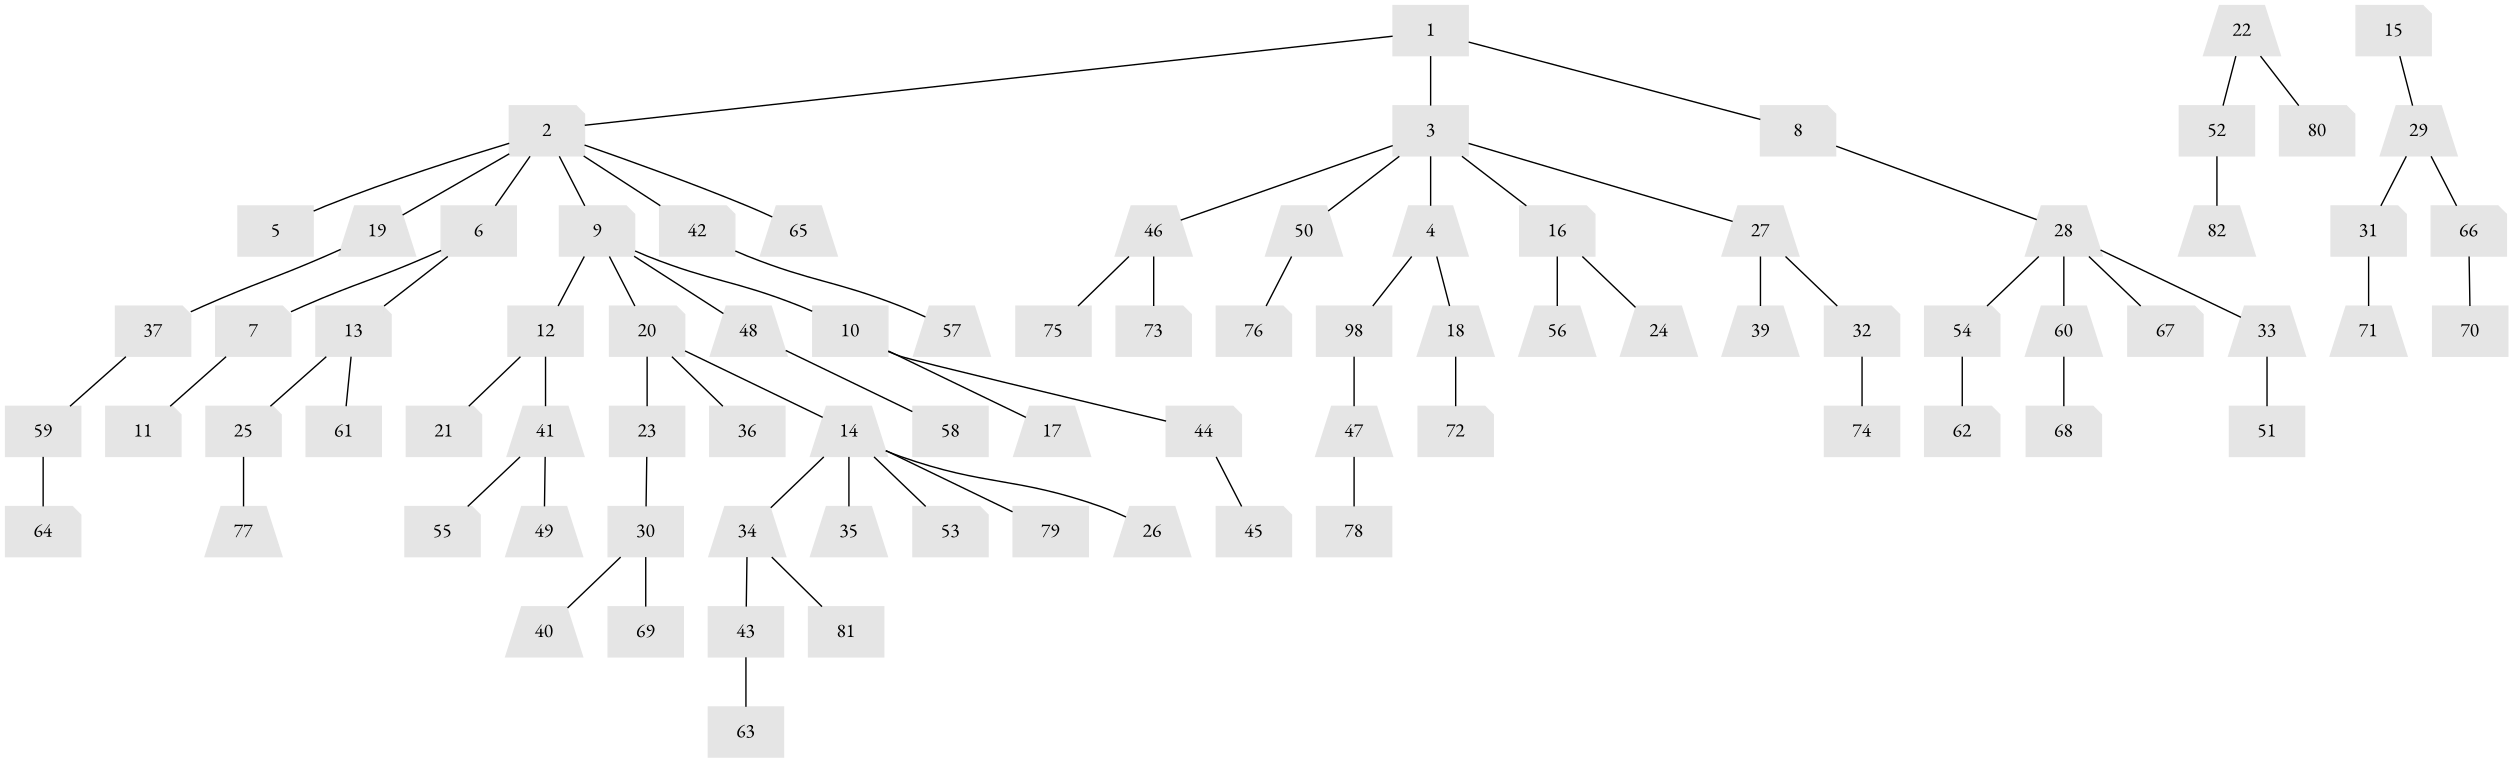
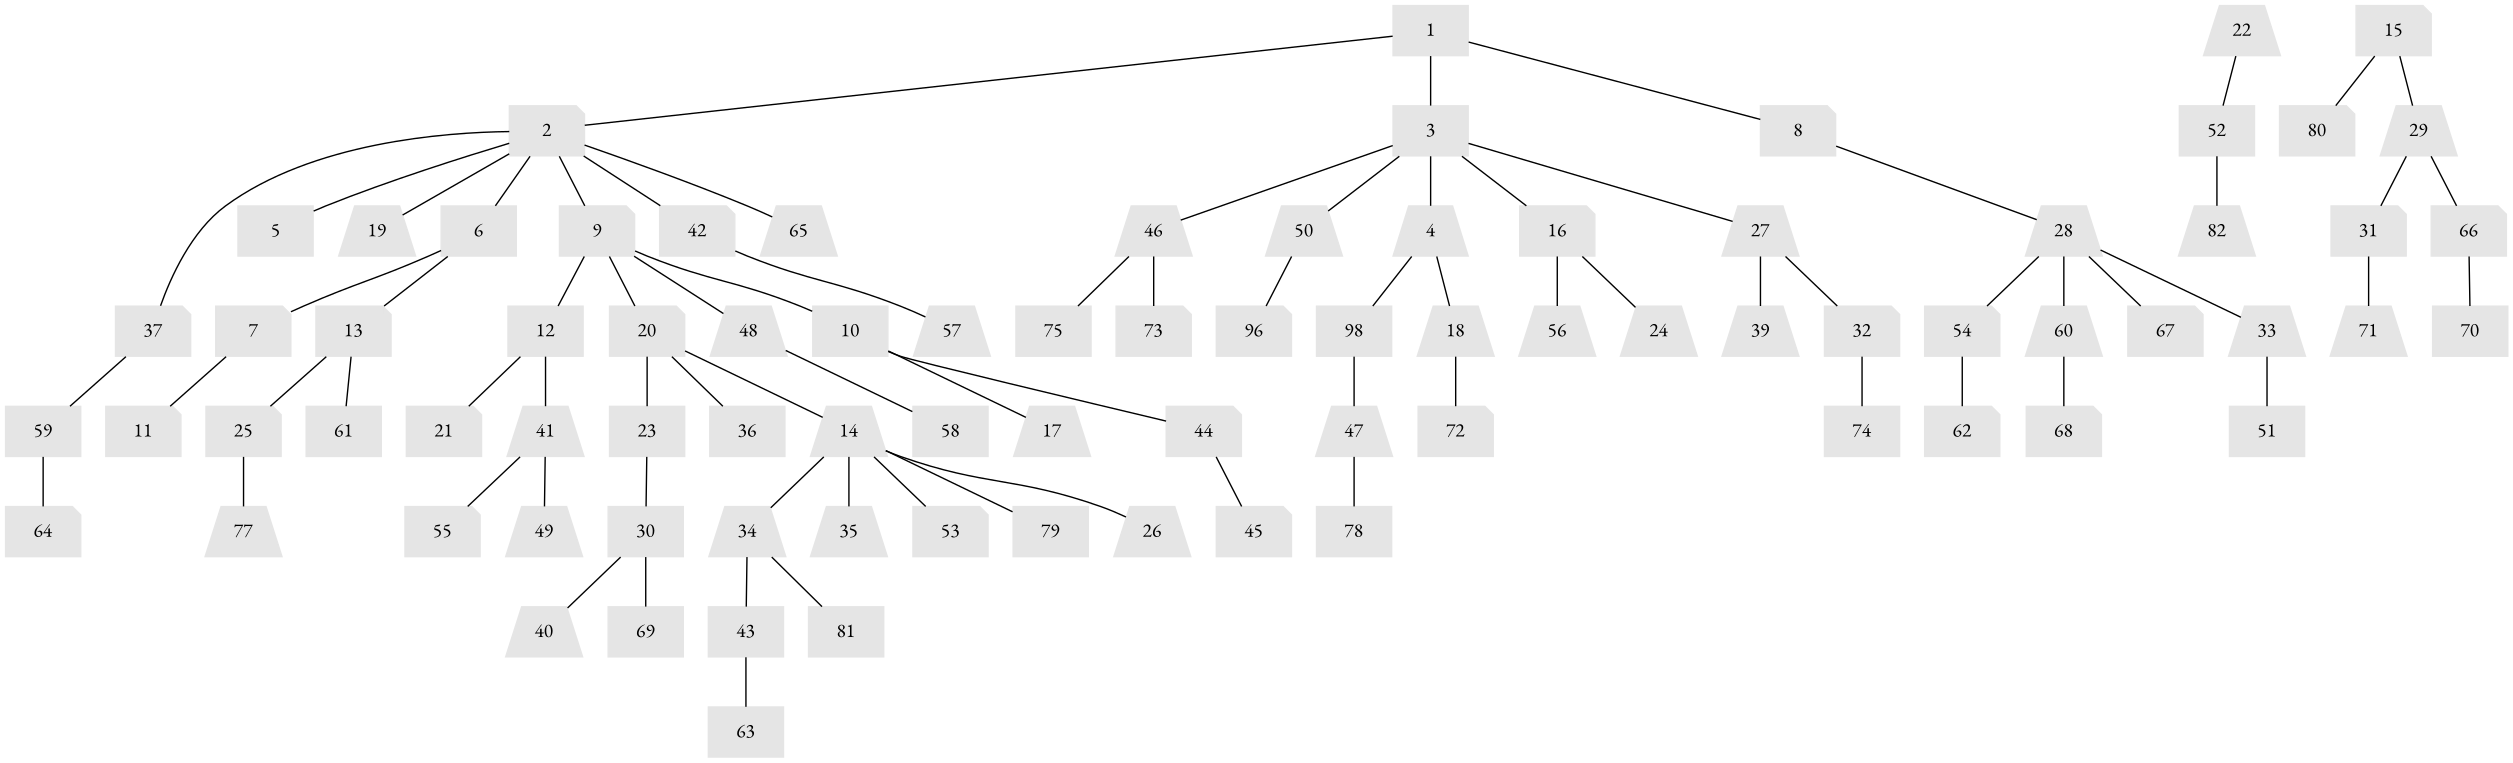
(2280, 81) -> (2355, 81)
(266, 281) -> (304, 165)
(1254, 331) -> (1254, 331)
